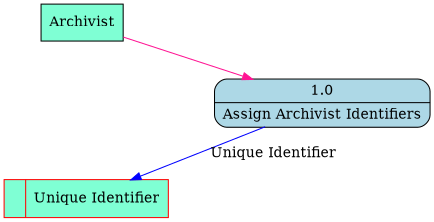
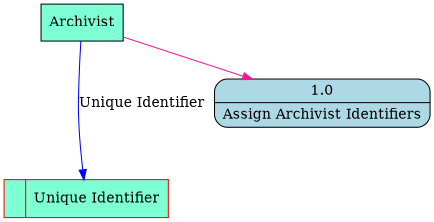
(203, 151) -> (78, 105)
